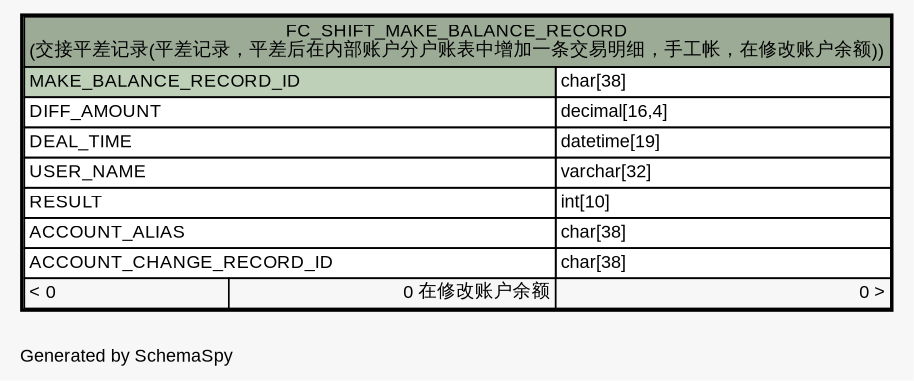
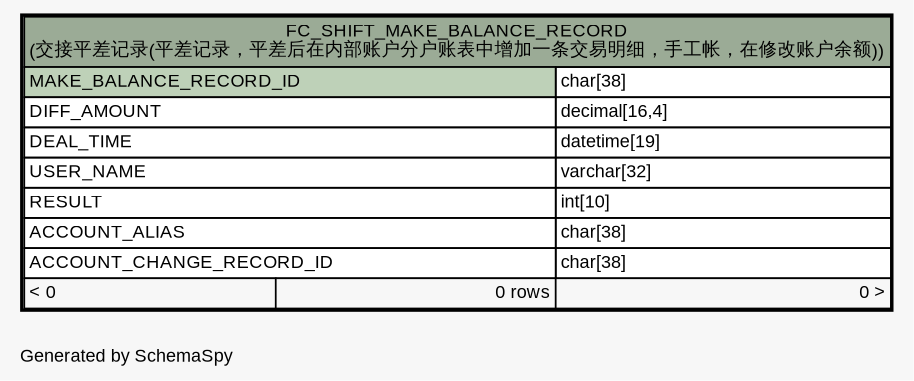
(477, 293) -> (523, 293)
